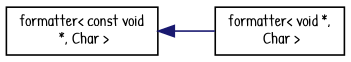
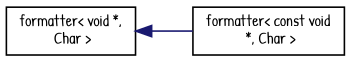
(195, 31) -> (172, 31)
